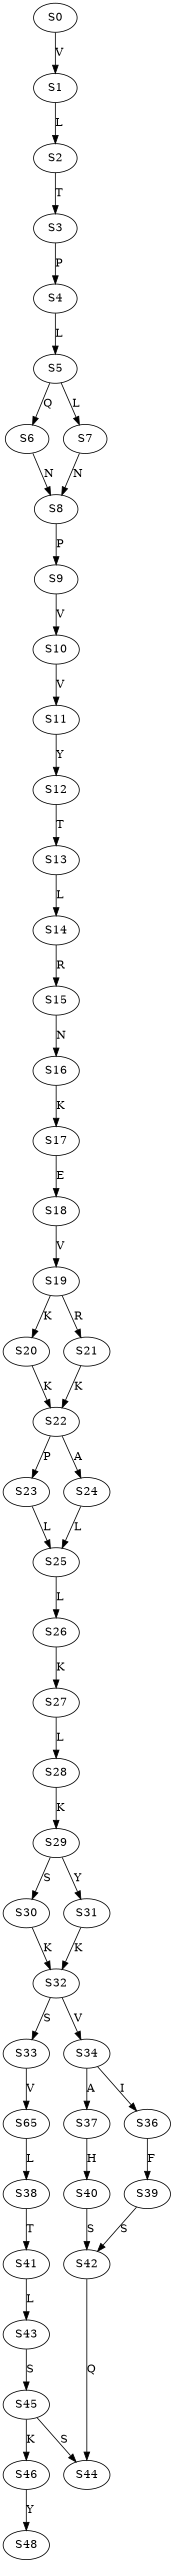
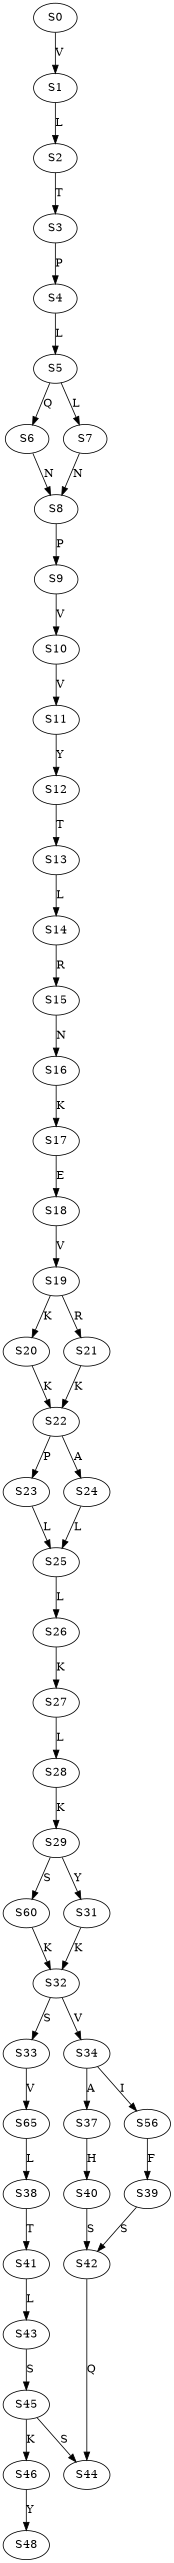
(26, 1913) -> (26, 1913)
(147, 2124) -> (147, 2124)
